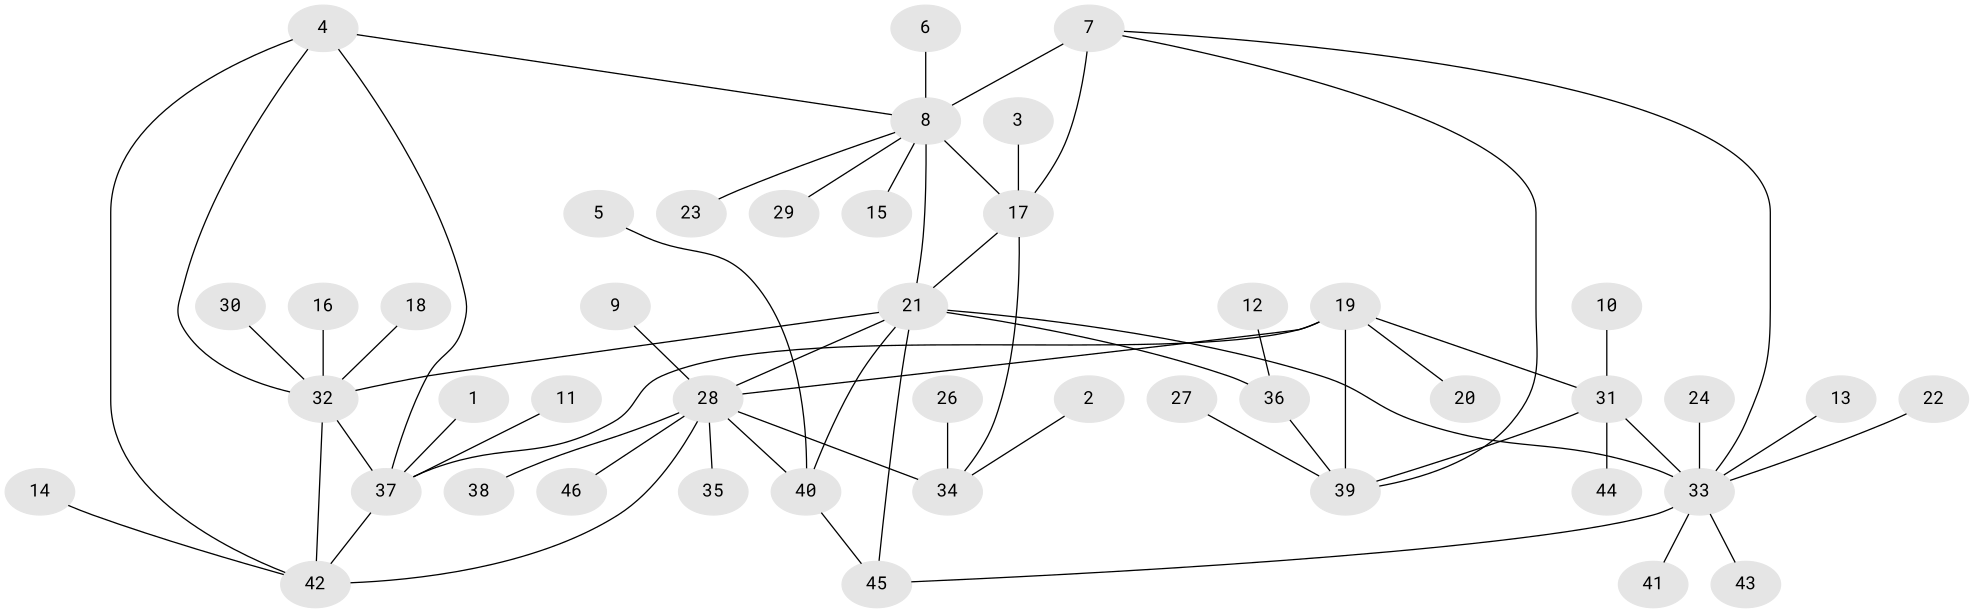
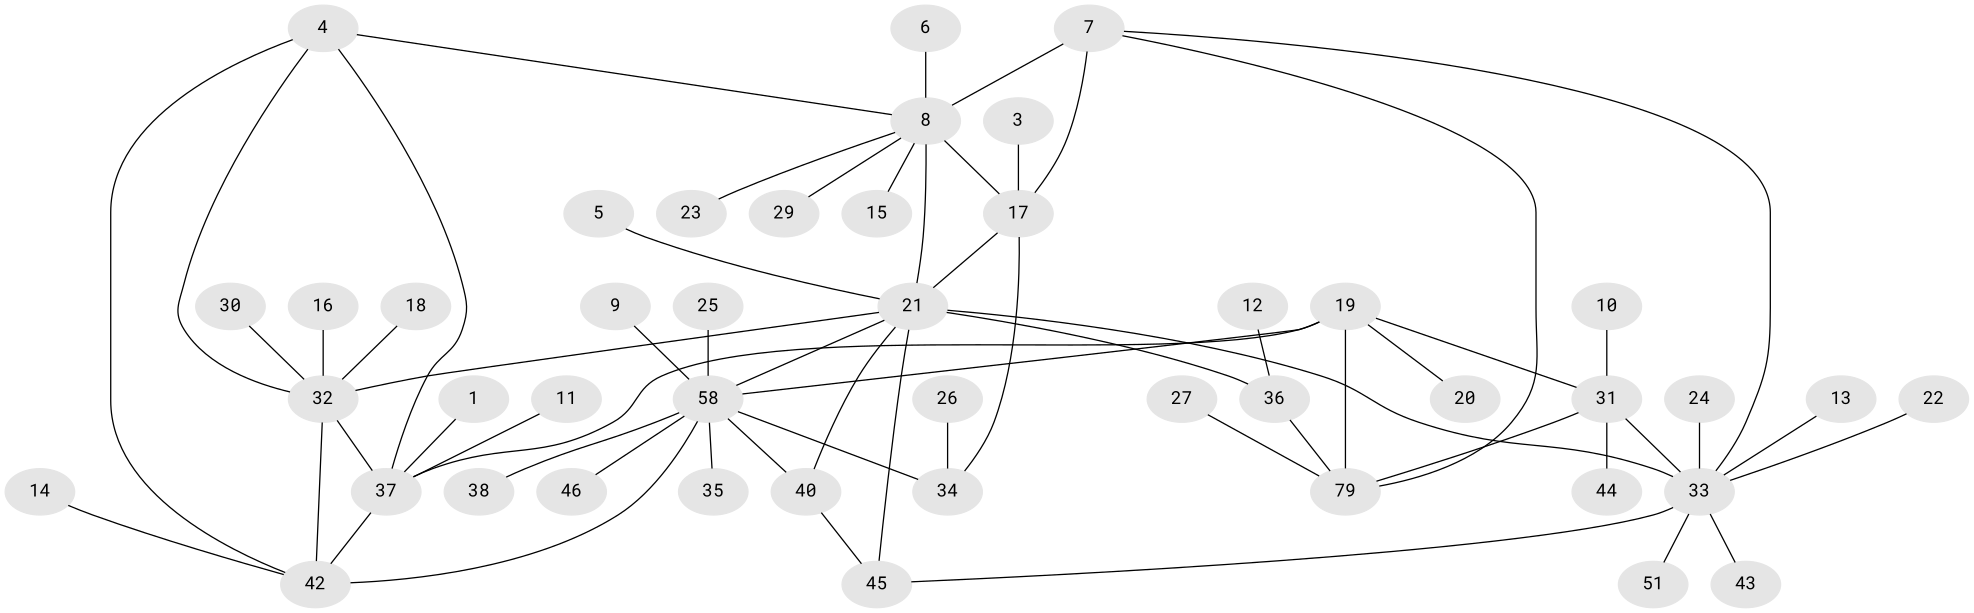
(770, 305) -> (751, 269)
none -> (708, 306)
(708, 399) -> (708, 399)
(1089, 399) -> none
(1345, 492) -> (1345, 492)
(1653, 585) -> (1653, 585)
